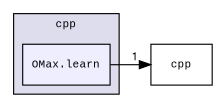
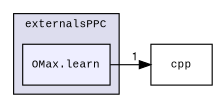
(66, 24) -> (66, 24)
